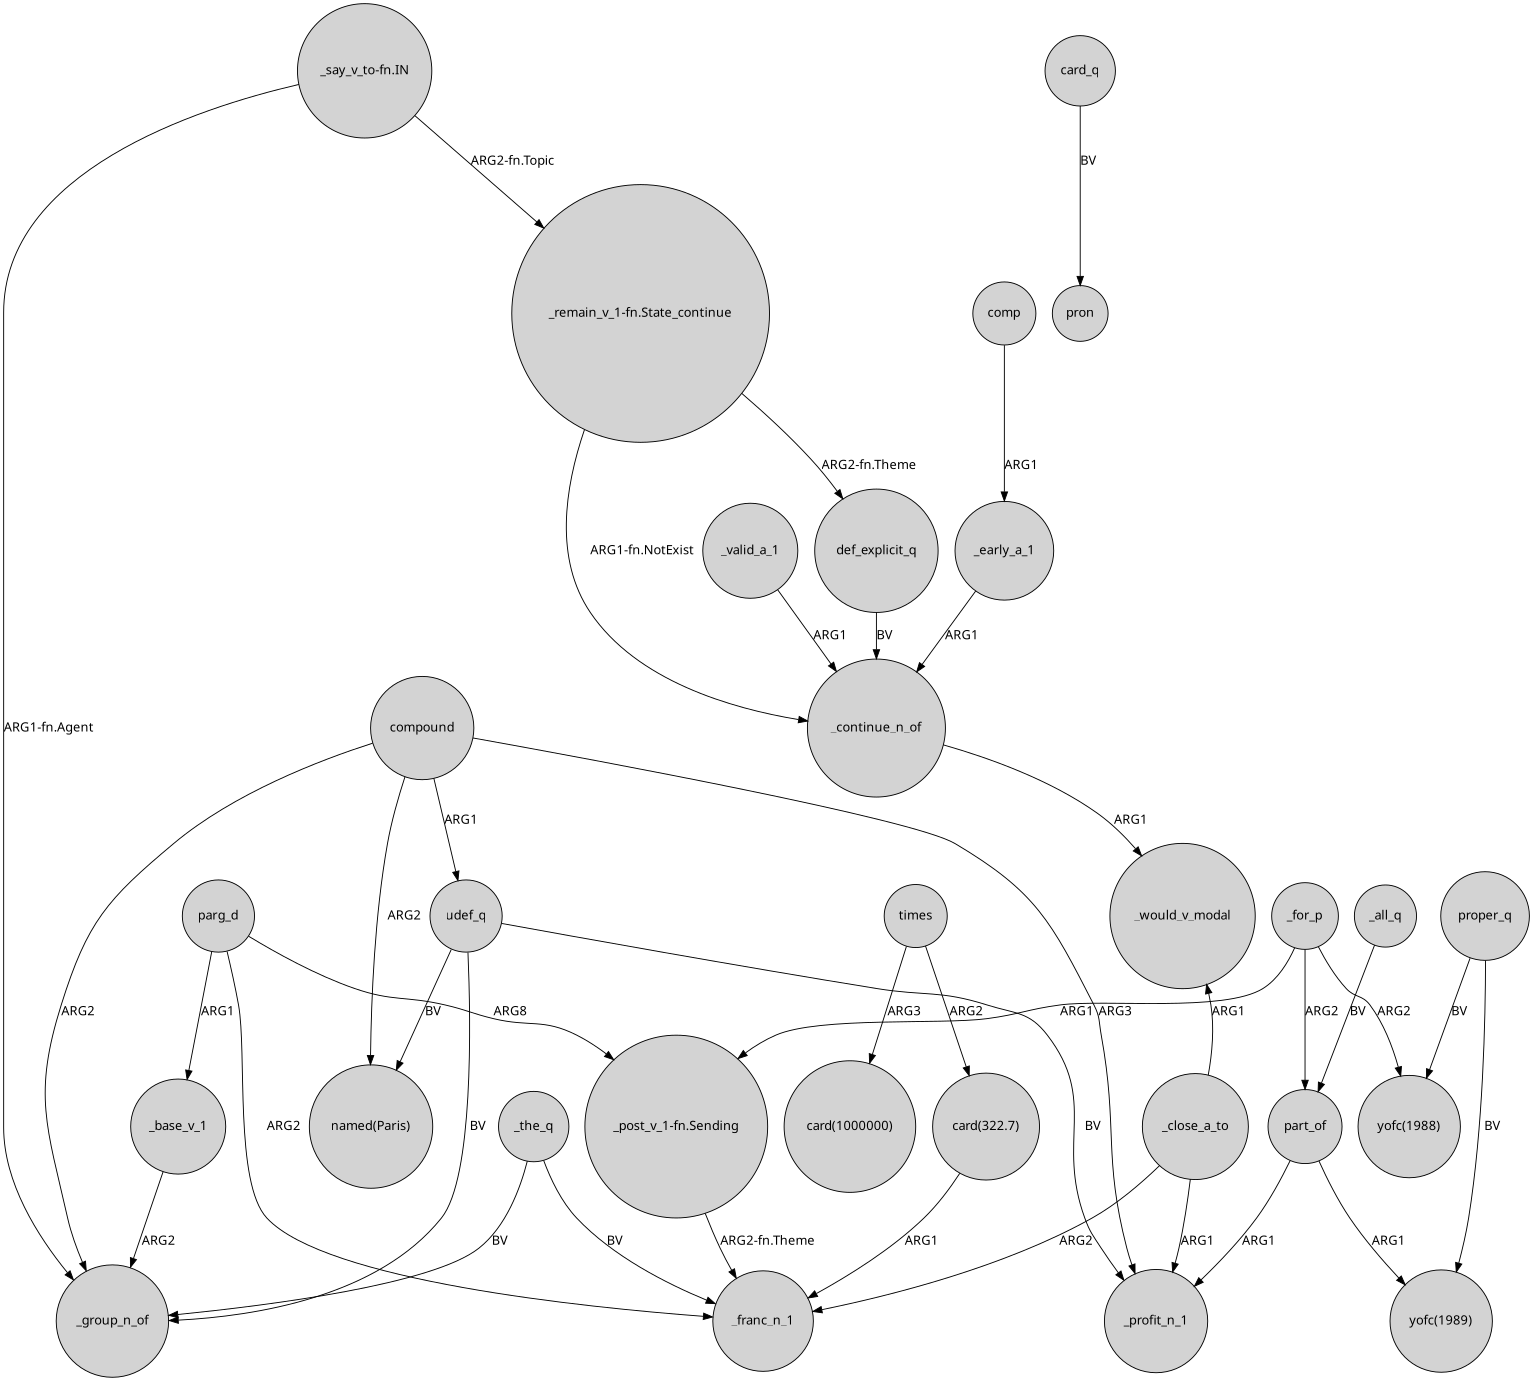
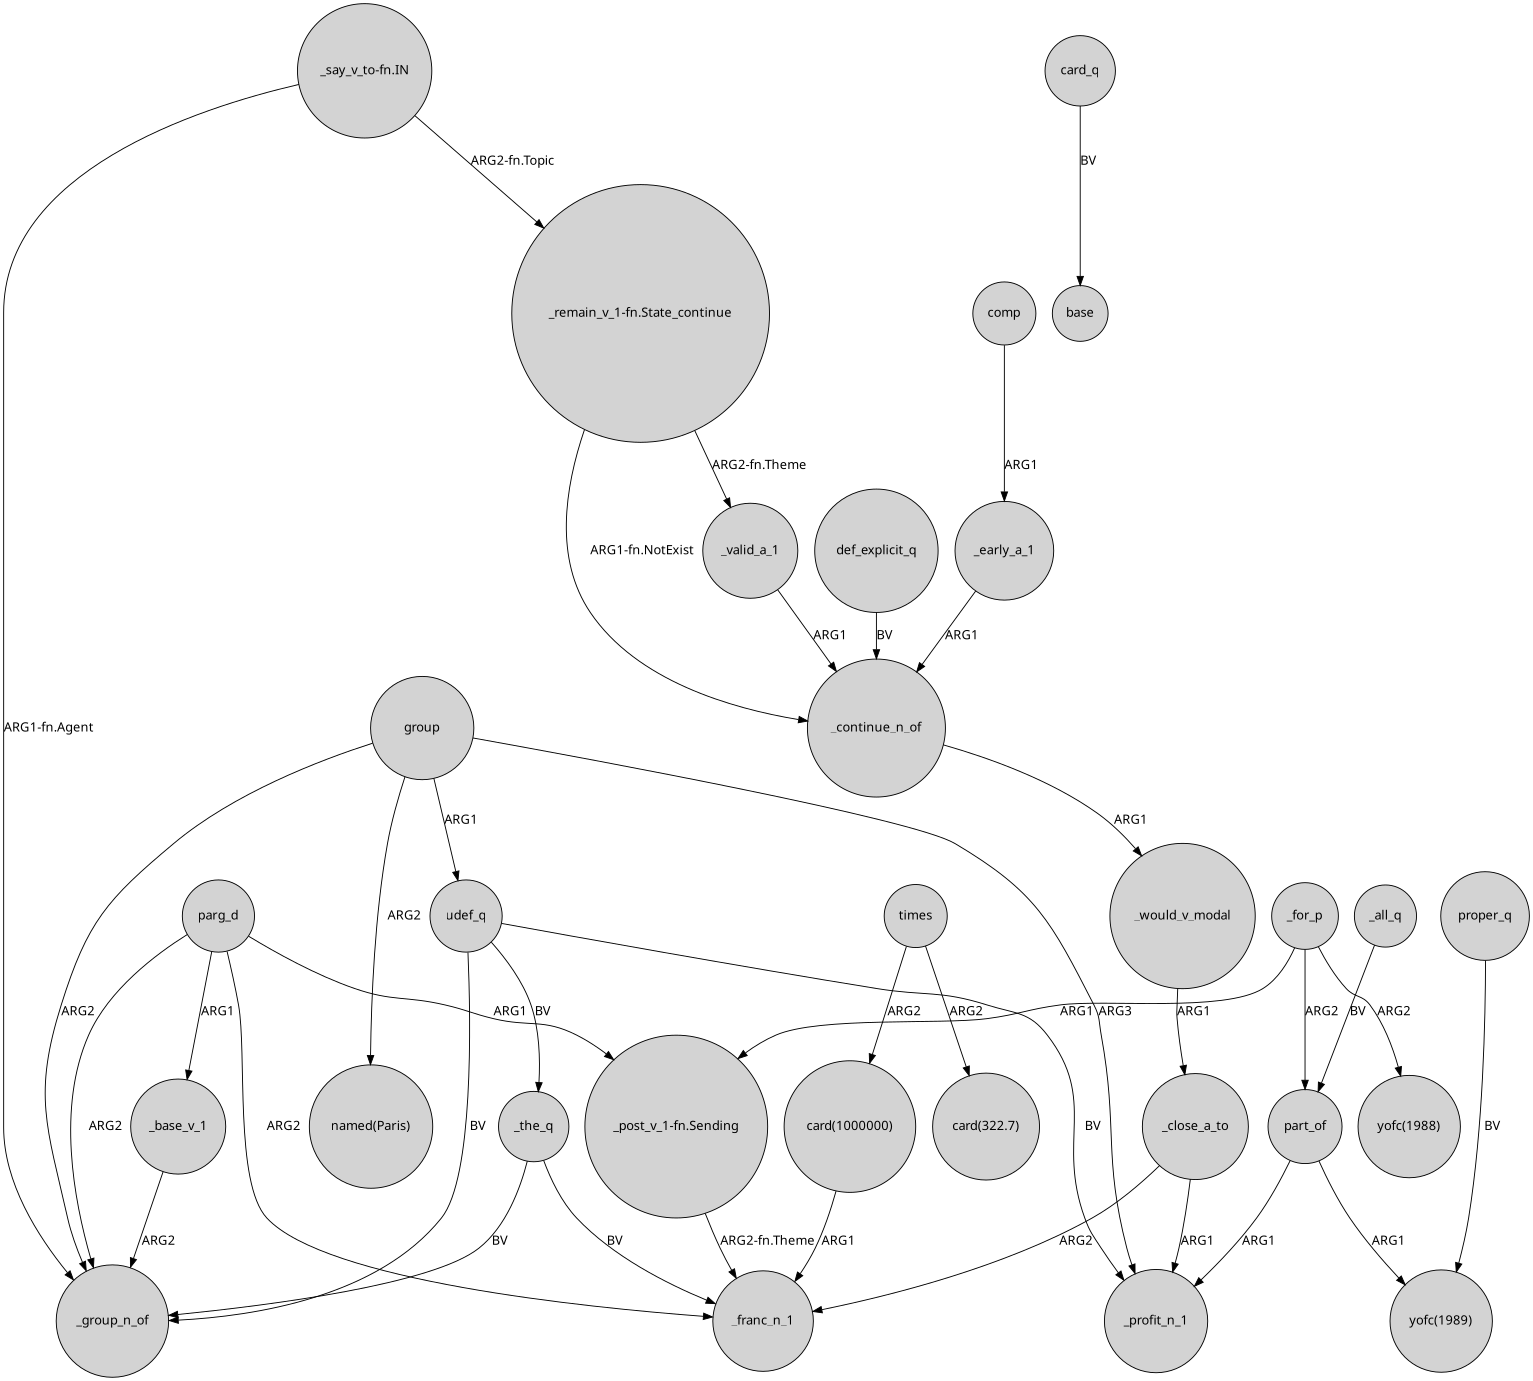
(1080, 313) -> (1080, 313)
(792, 440) -> (711, 465)
(422, 728) -> (422, 728)
(424, 1008) -> (531, 1007)
(510, 1012) -> (510, 1012)
(904, 1012) -> (904, 1012)
(1450, 1014) -> none
(1213, 1034) -> (1178, 1027)
none -> (76, 1076)
(896, 1242) -> (822, 1234)
